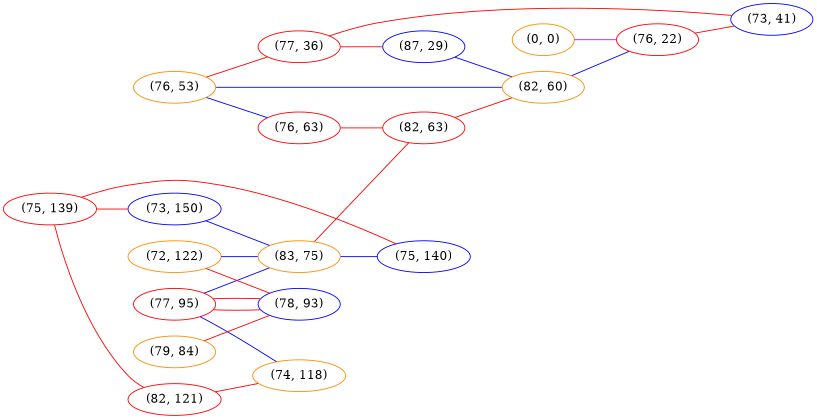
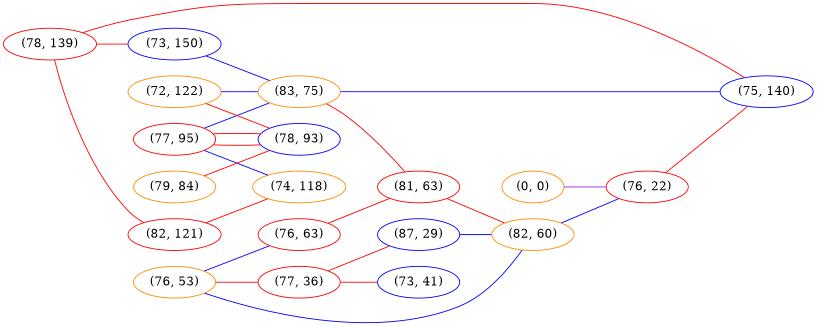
(715, 30) -> (707, 140)
(424, 128) -> (419, 187)
(50, 209) -> (50, 44)
